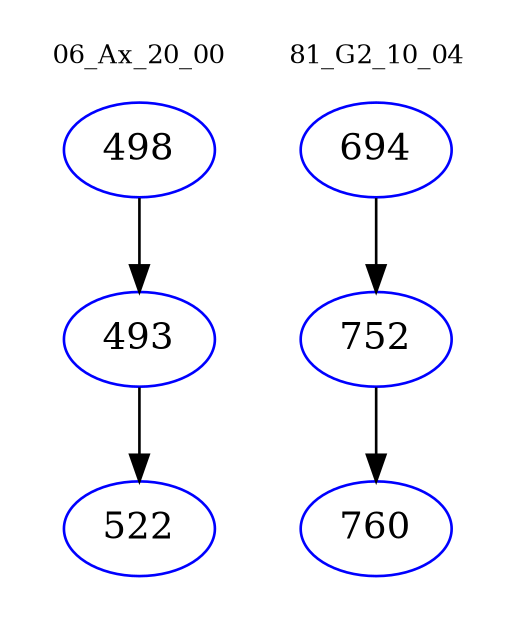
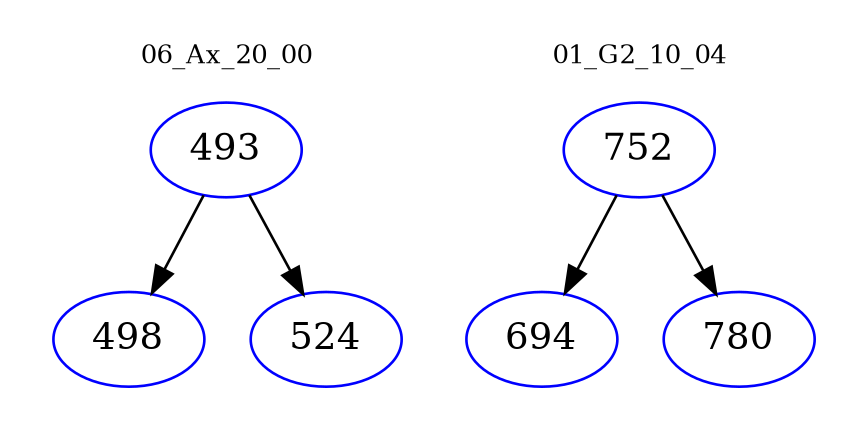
(377, 57) -> (641, 57)
(139, 232) -> (184, 232)
(376, 232) -> (597, 232)
(139, 529) -> (326, 339)
(376, 529) -> (739, 339)
